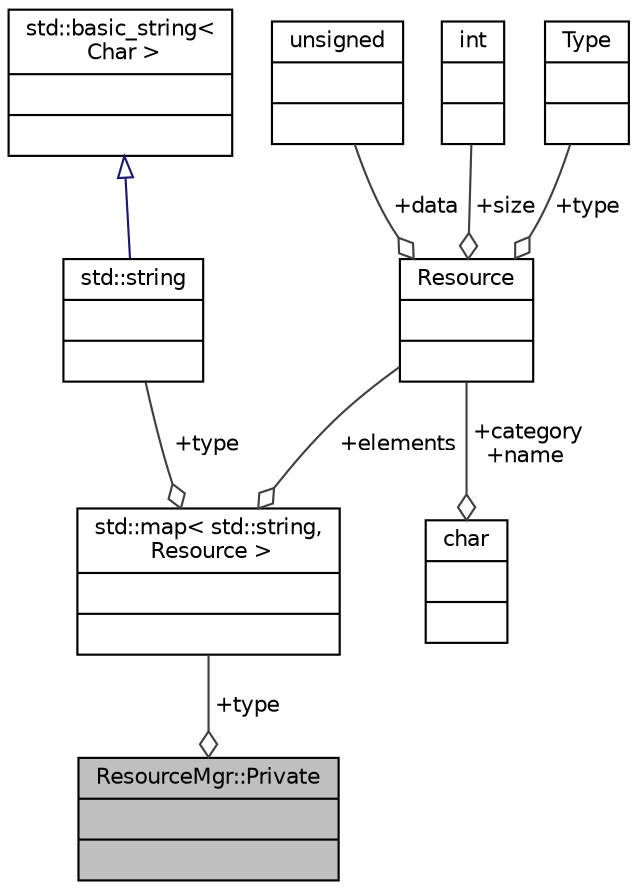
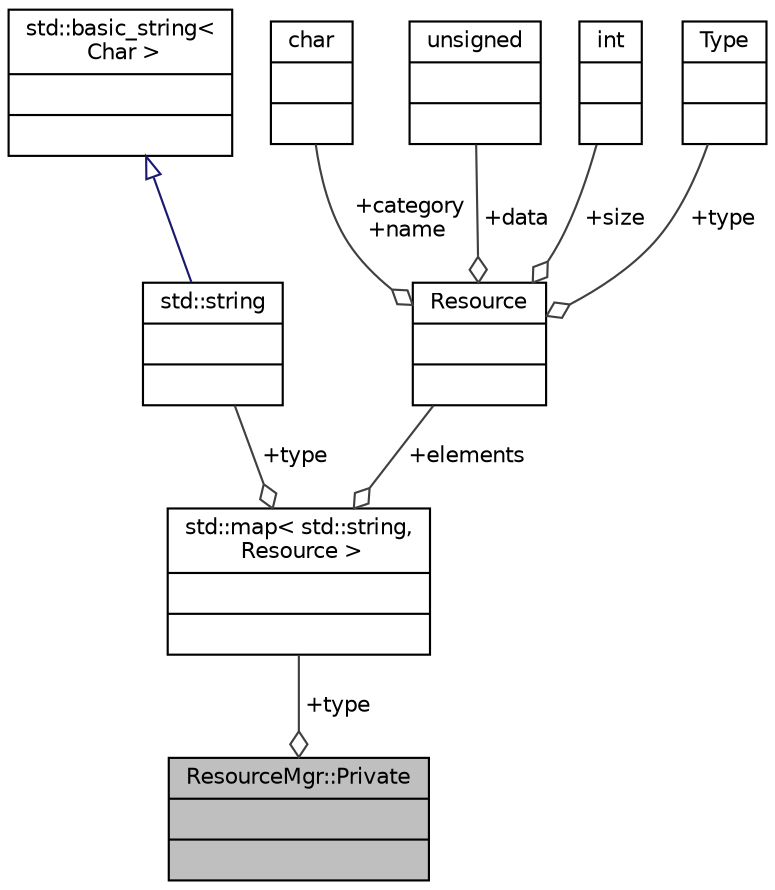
(467, 438) -> (338, 225)
